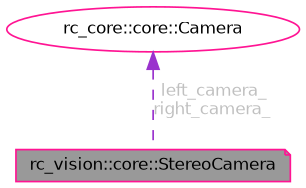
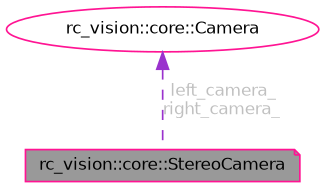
(153, 29) -> (163, 29)
